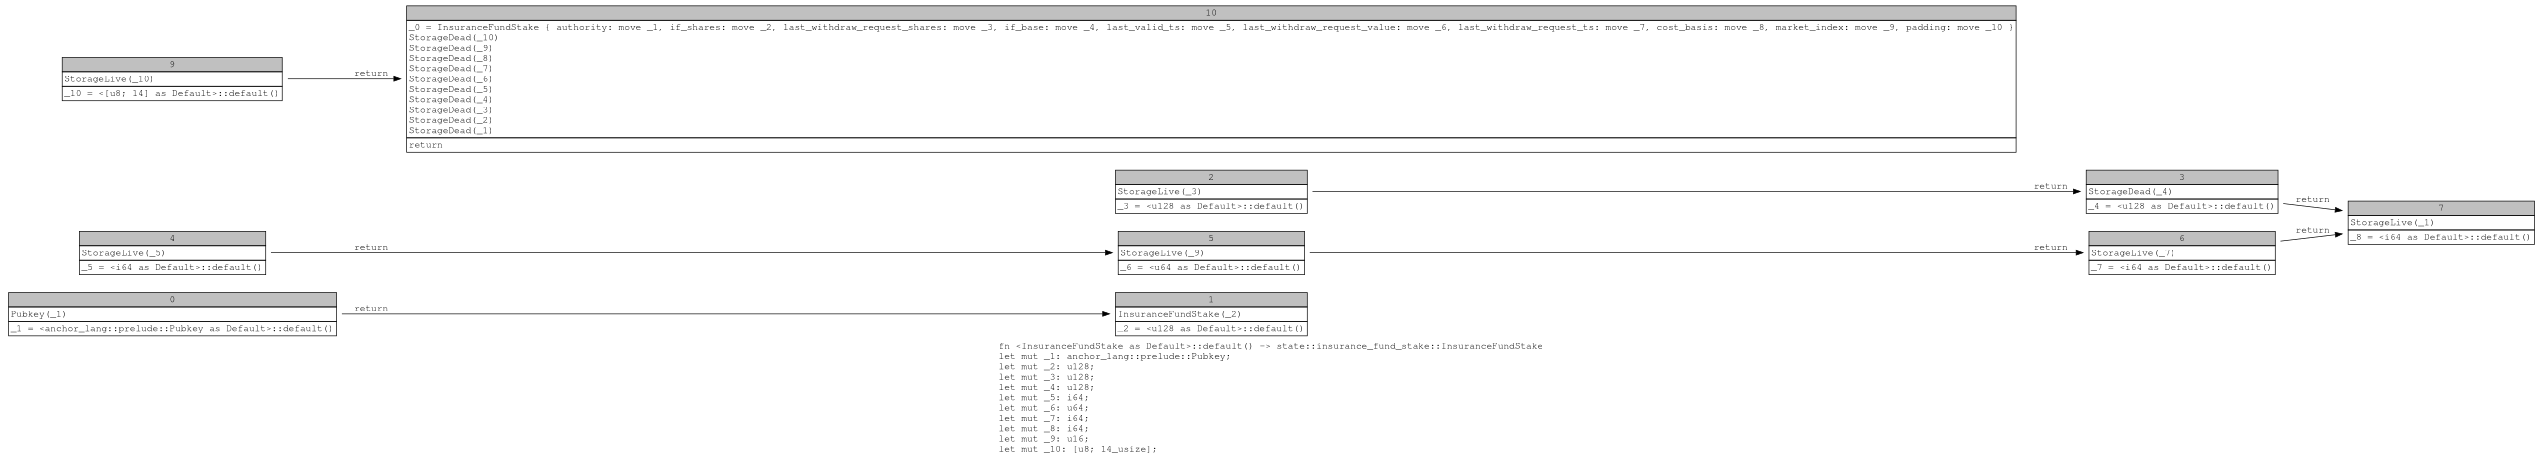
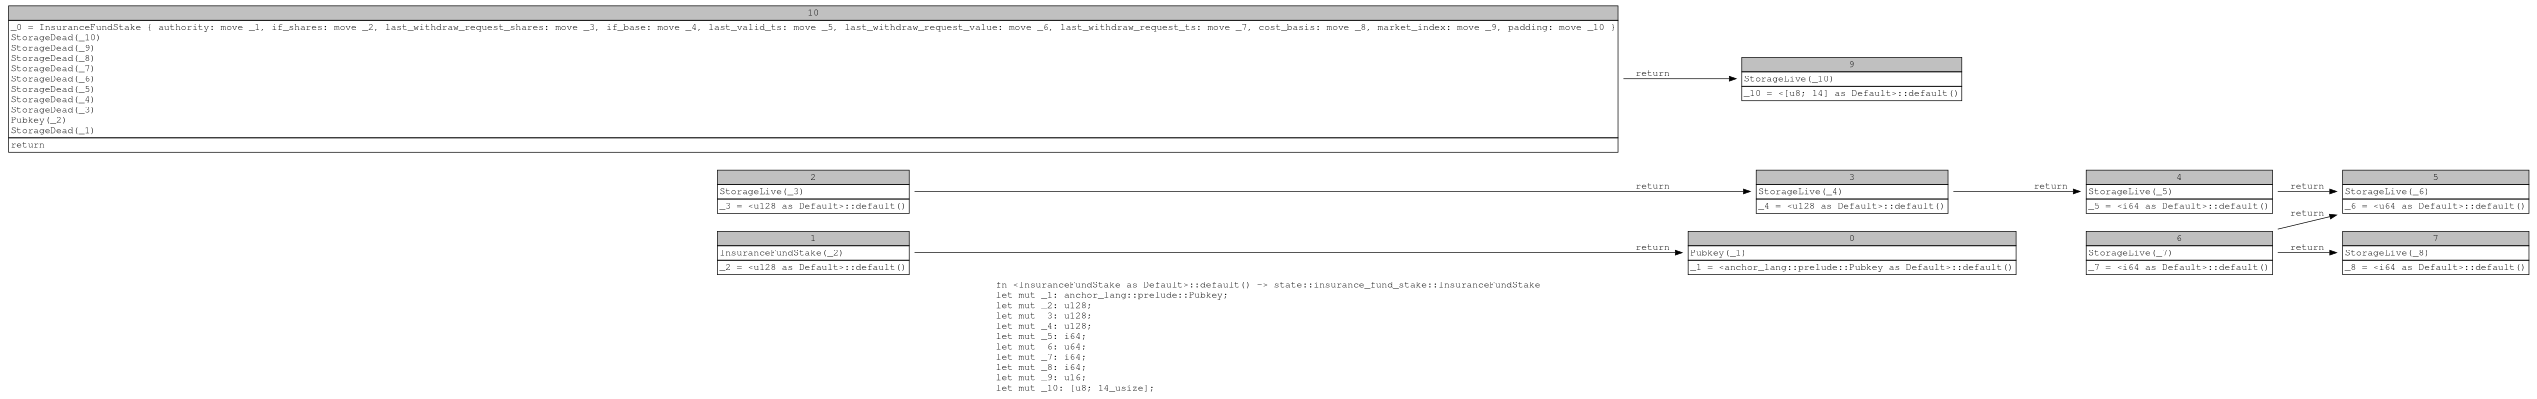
(341, 79) -> (1676, 79)
(451, 120) -> (39, 120)
(2131, 191) -> (1801, 191)
(2309, 207) -> (2013, 191)
(2393, 222) -> (2387, 253)
(1163, 253) -> (2387, 191)
(1693, 253) -> (2304, 223)
(722, 314) -> (1295, 253)
